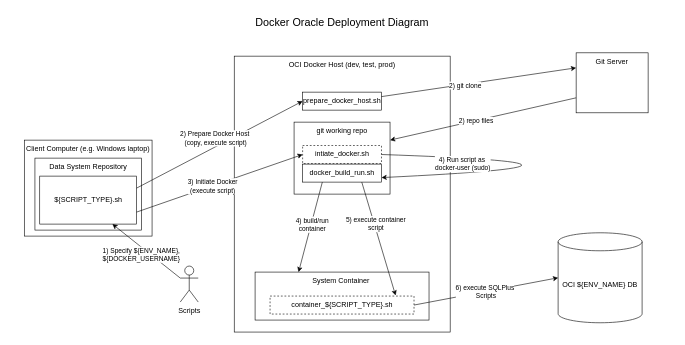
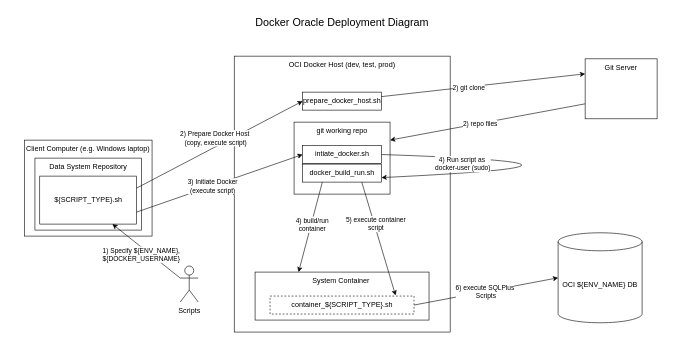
(612, 83) -> (621, 89)
(342, 155) -> (342, 155)
